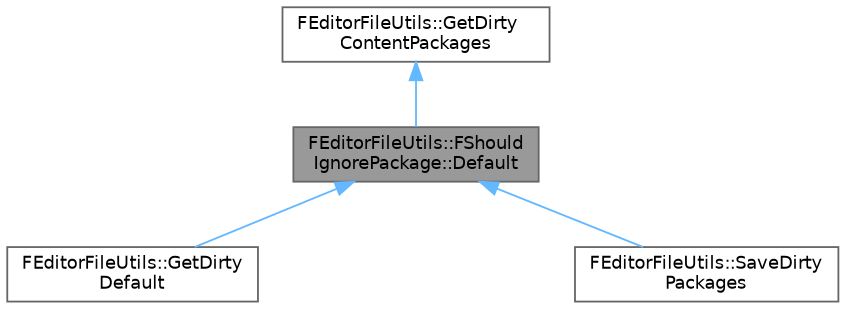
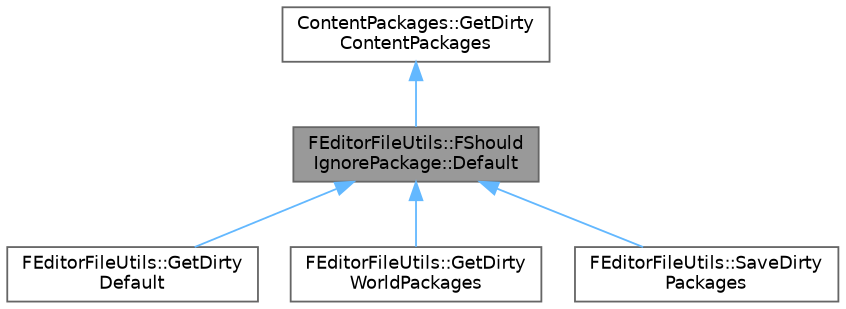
(416, 35) -> (416, 35)
none -> (416, 274)
